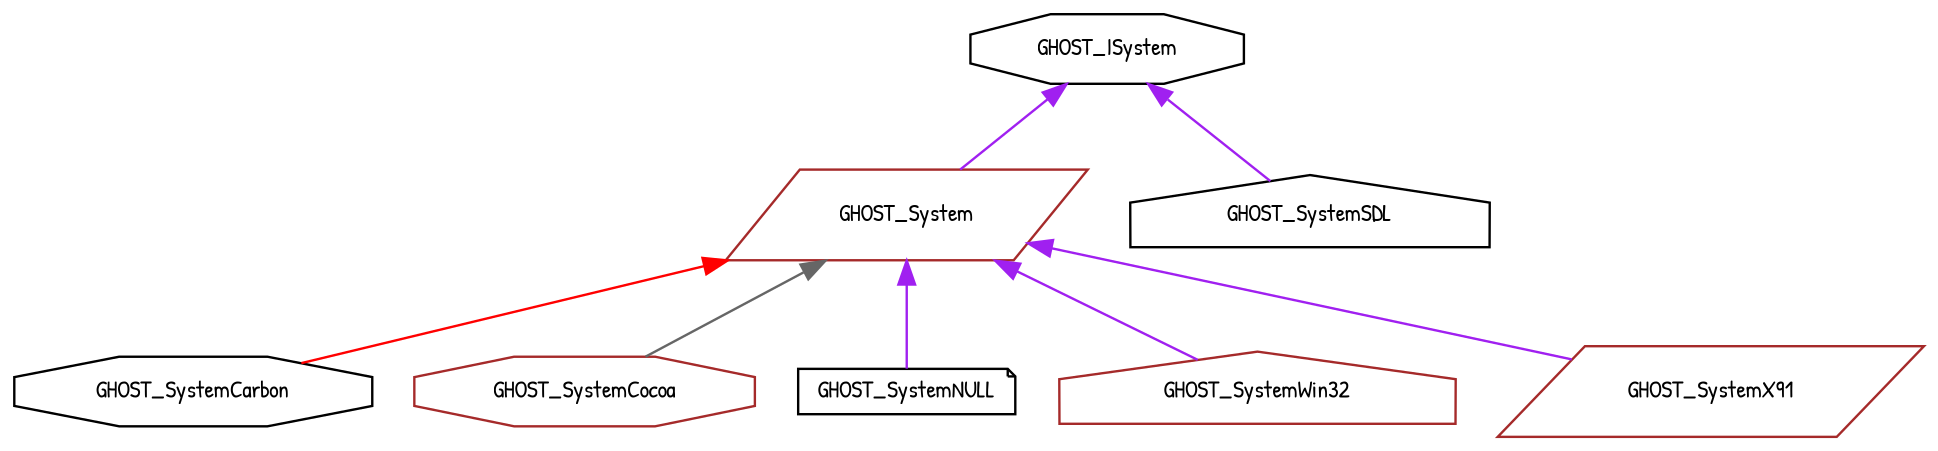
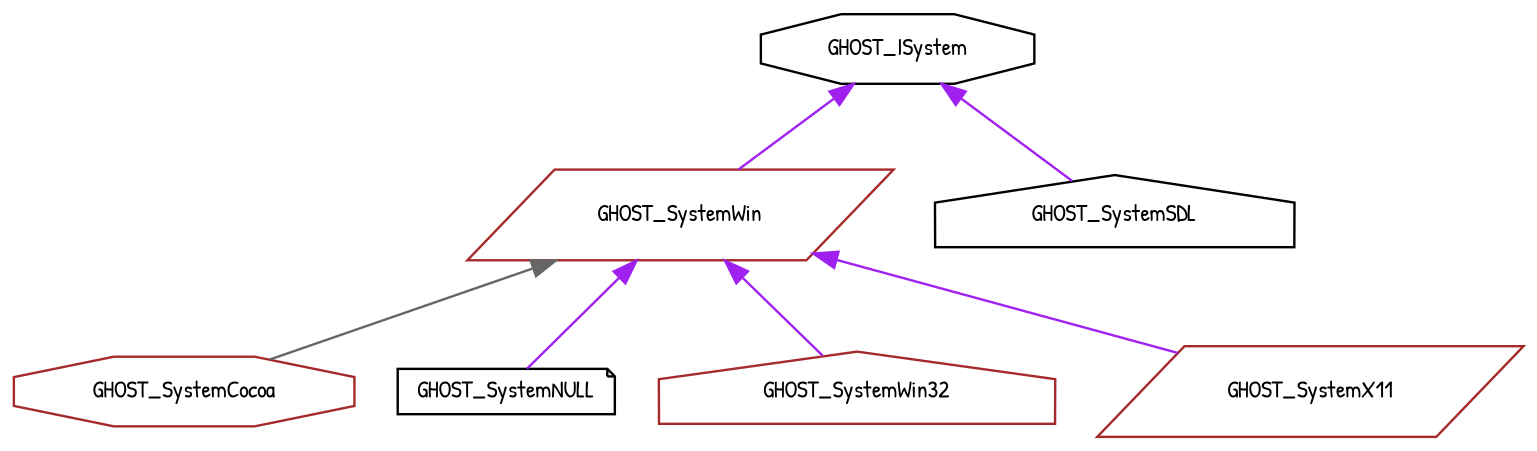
(907, 215) -> (680, 215)
(193, 392) -> none
(1711, 392) -> (1310, 392)
